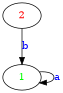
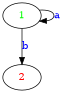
(22, 43) -> (22, 43)
